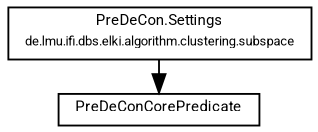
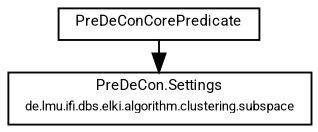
(159, 67) -> (159, 46)
